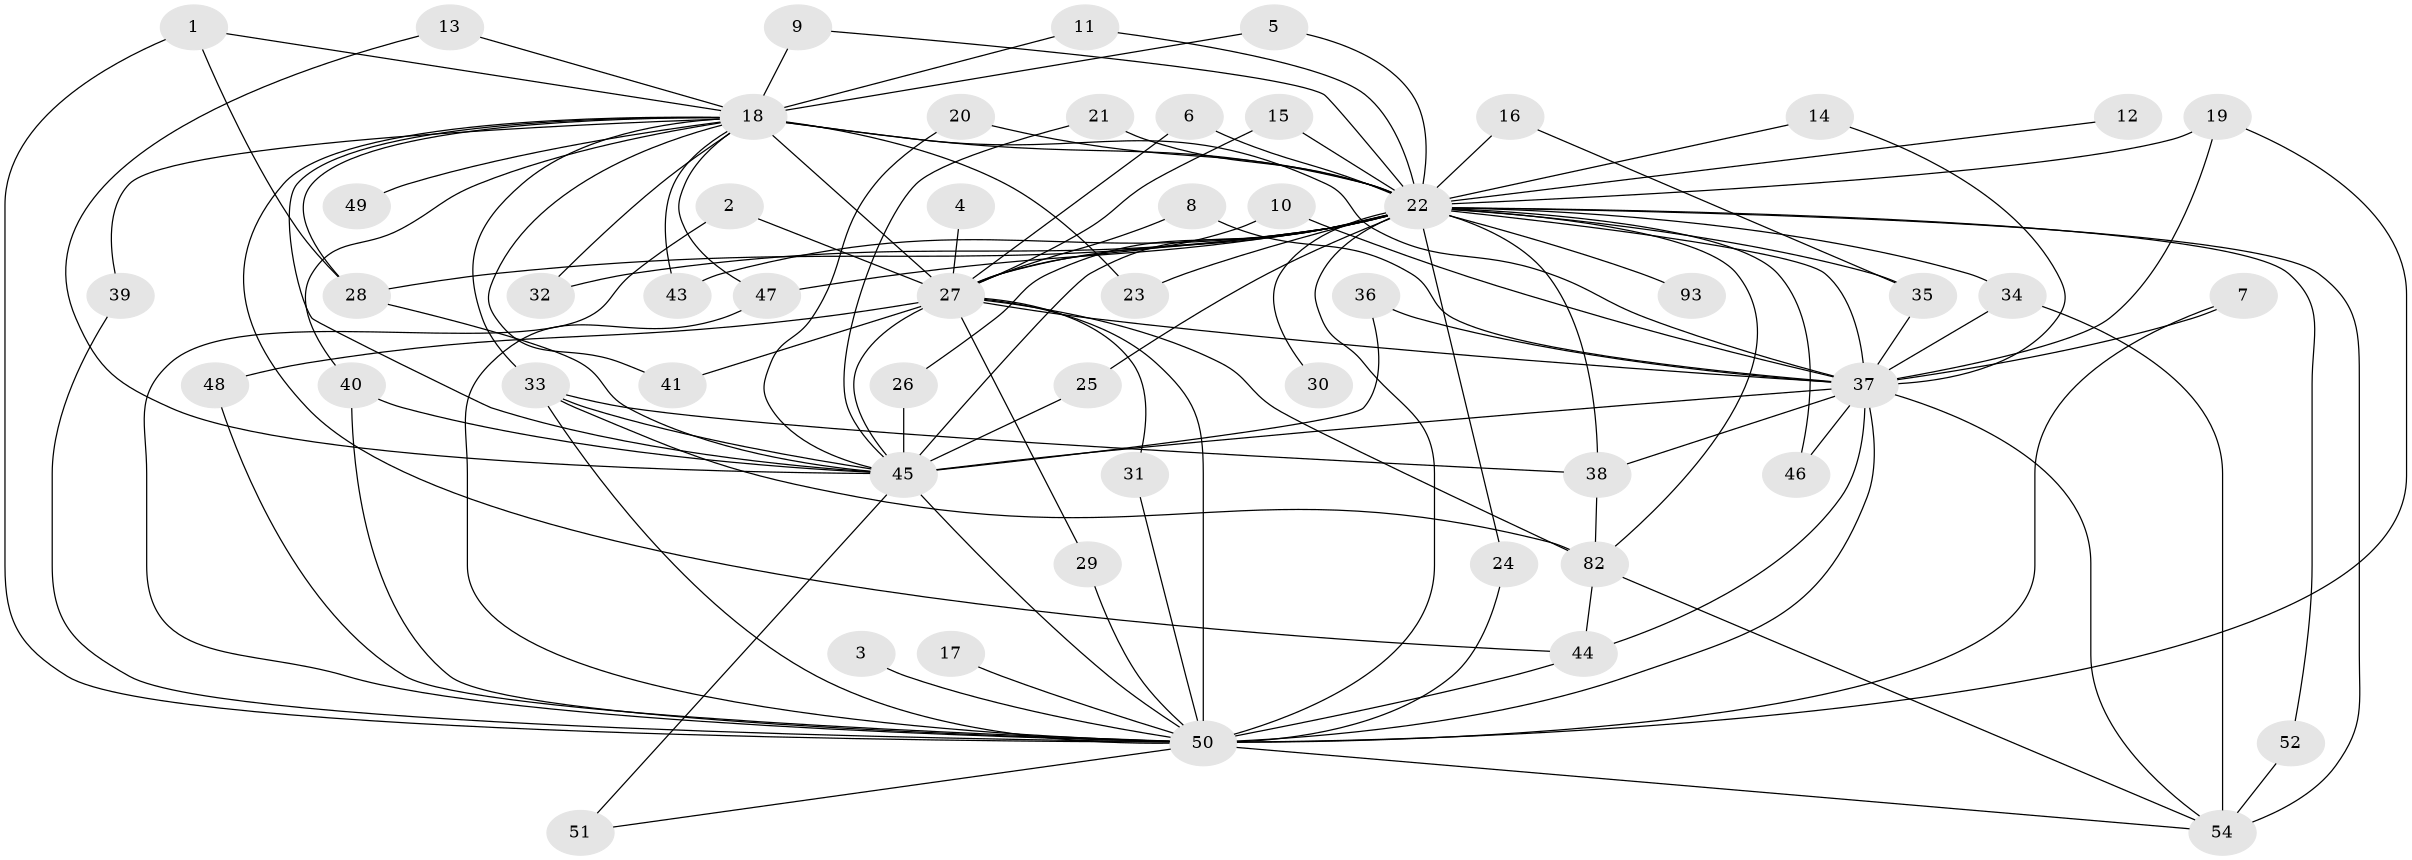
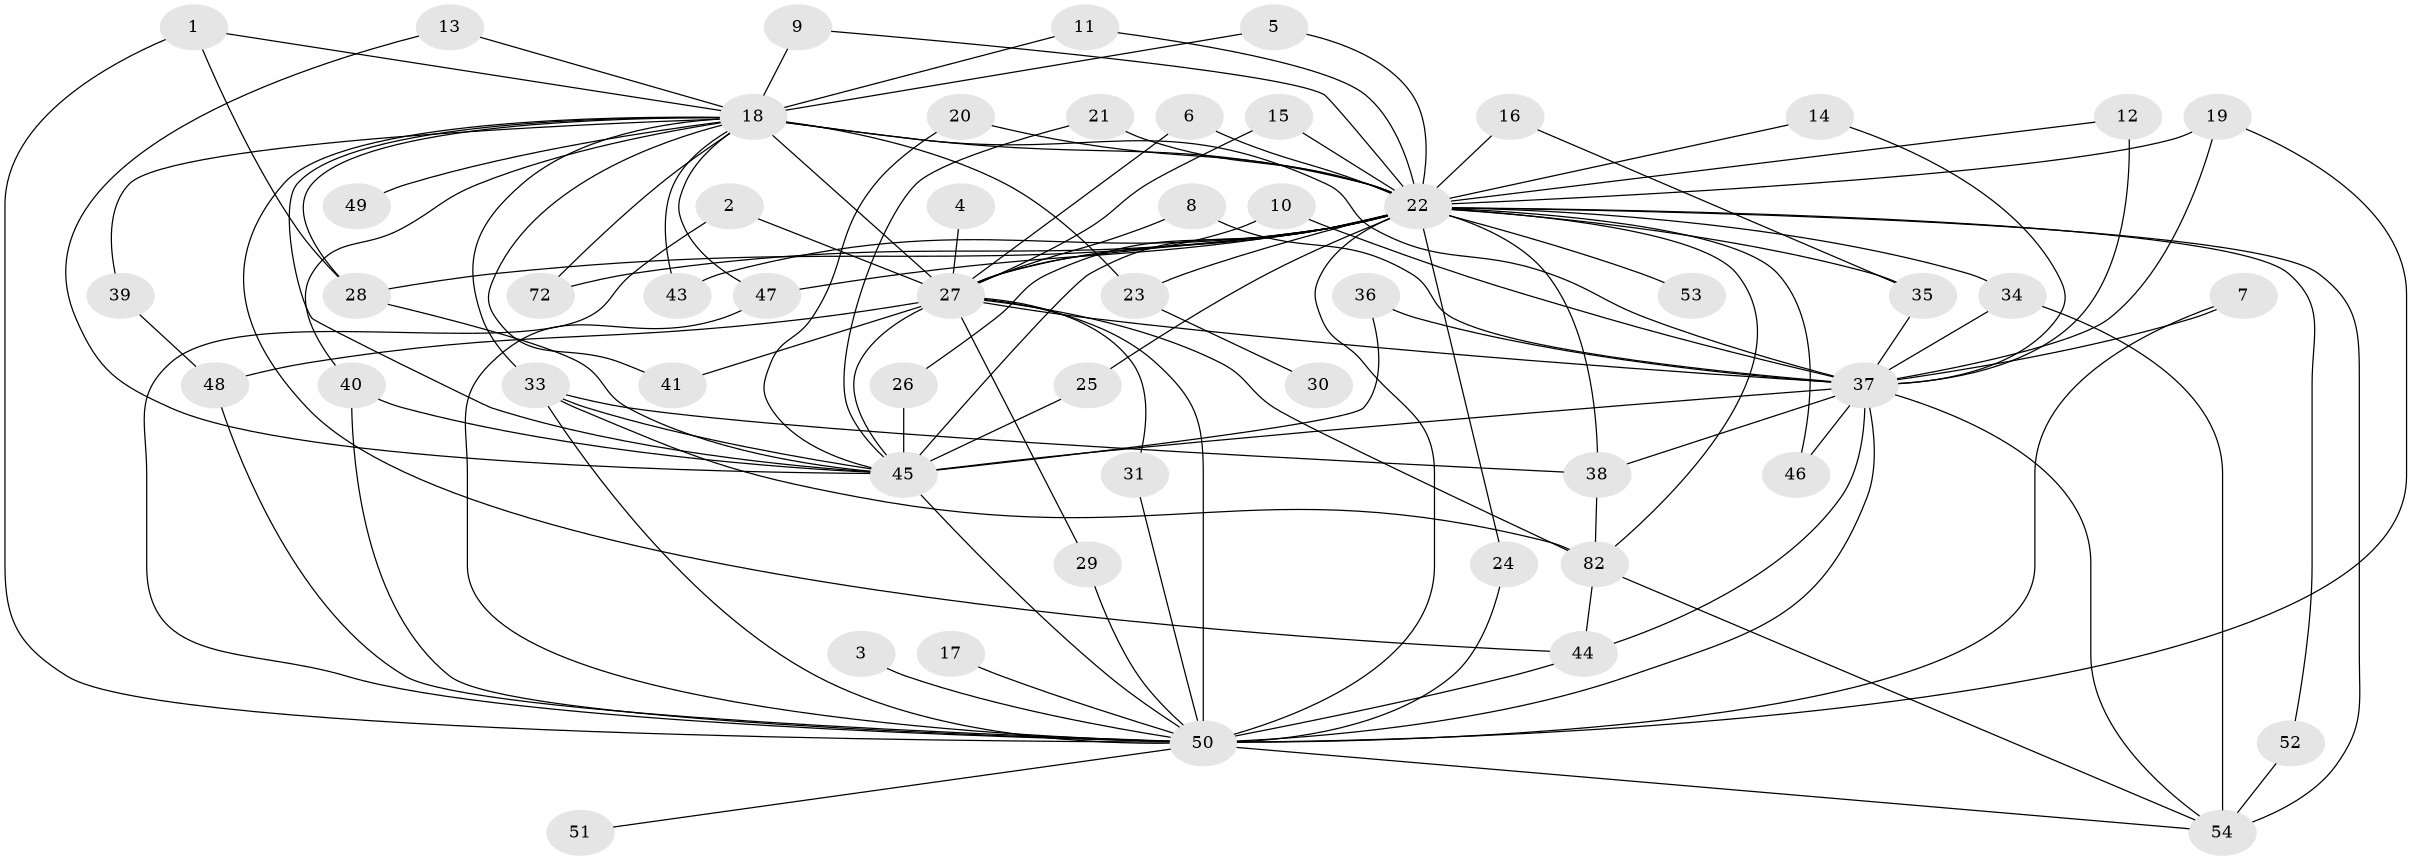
(1806, 265) -> (2083, 313)
(1278, 278) -> (1230, 342)
(541, 296) -> (541, 296)
(1692, 296) -> (1692, 296)
(742, 654) -> none
(301, 707) -> (168, 341)
